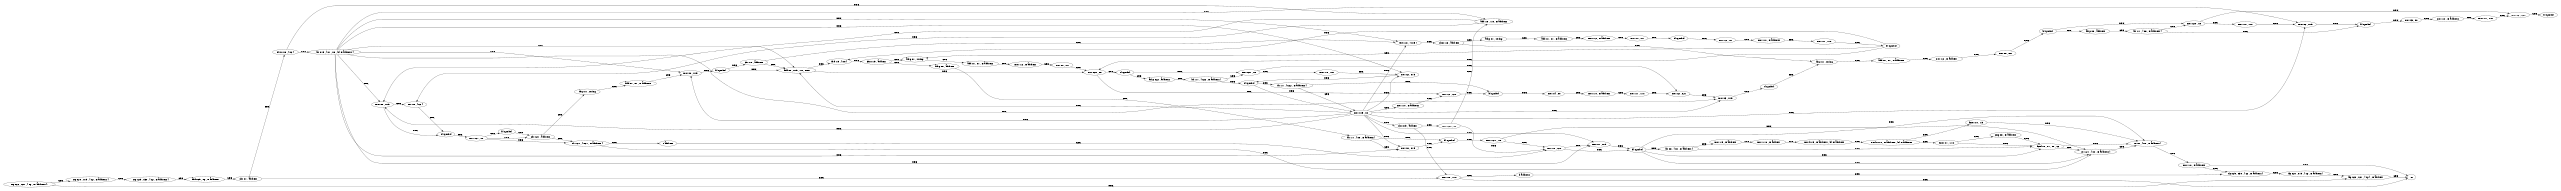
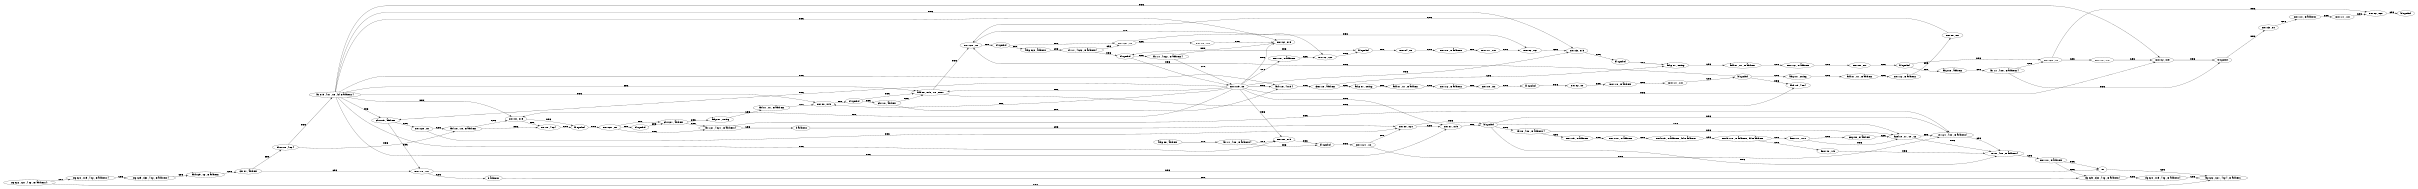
(877, 62) -> none
none -> (360, 107)
(2398, 177) -> (2156, 172)
